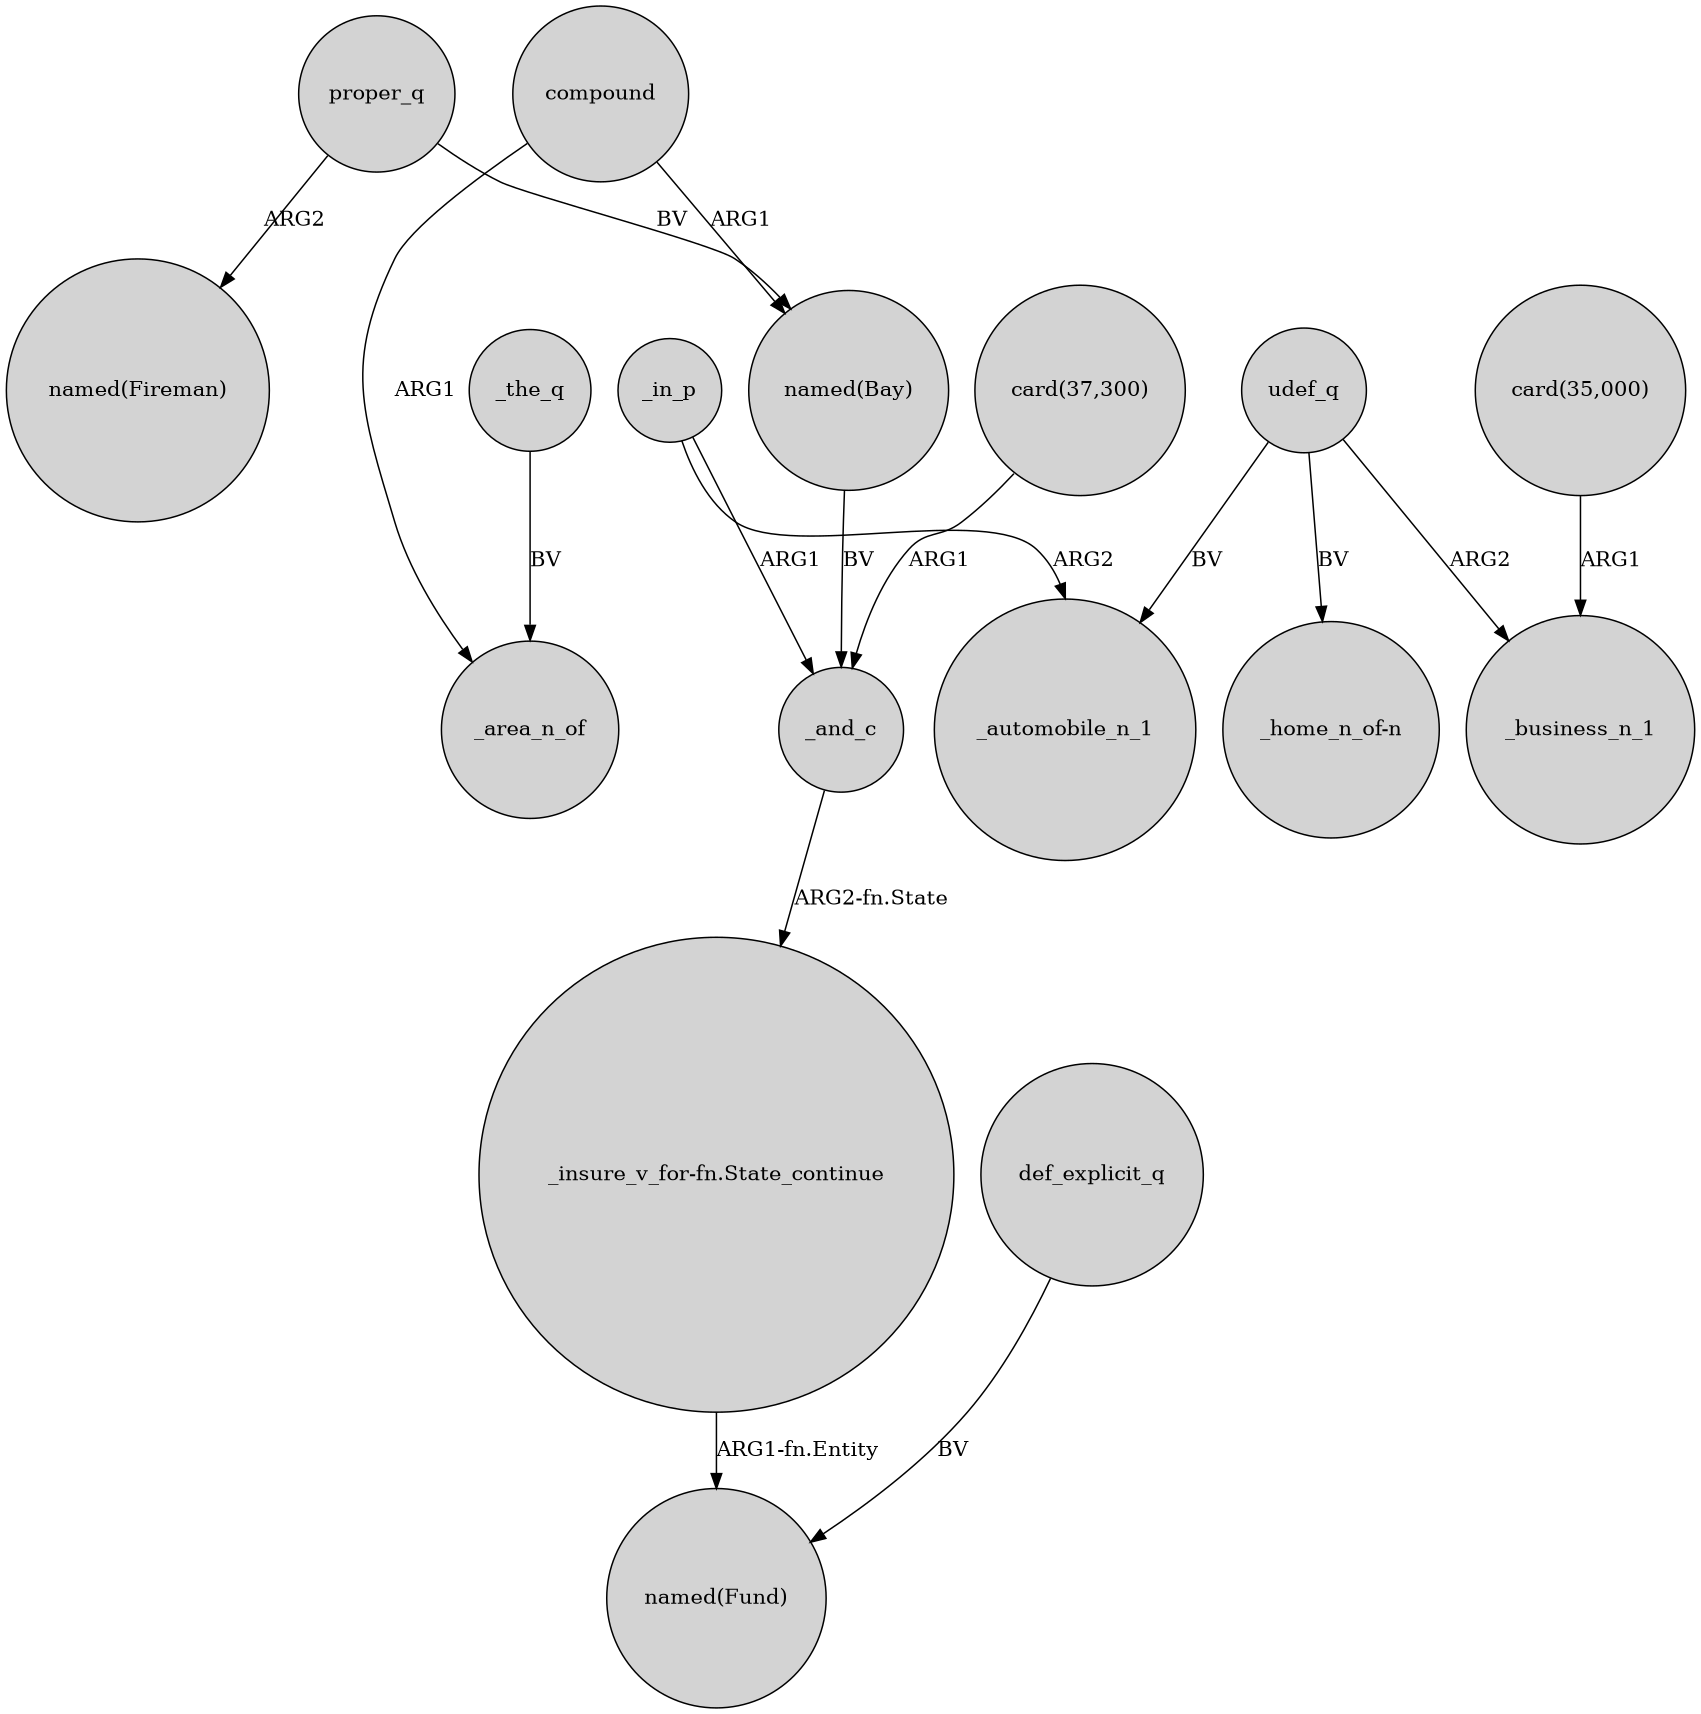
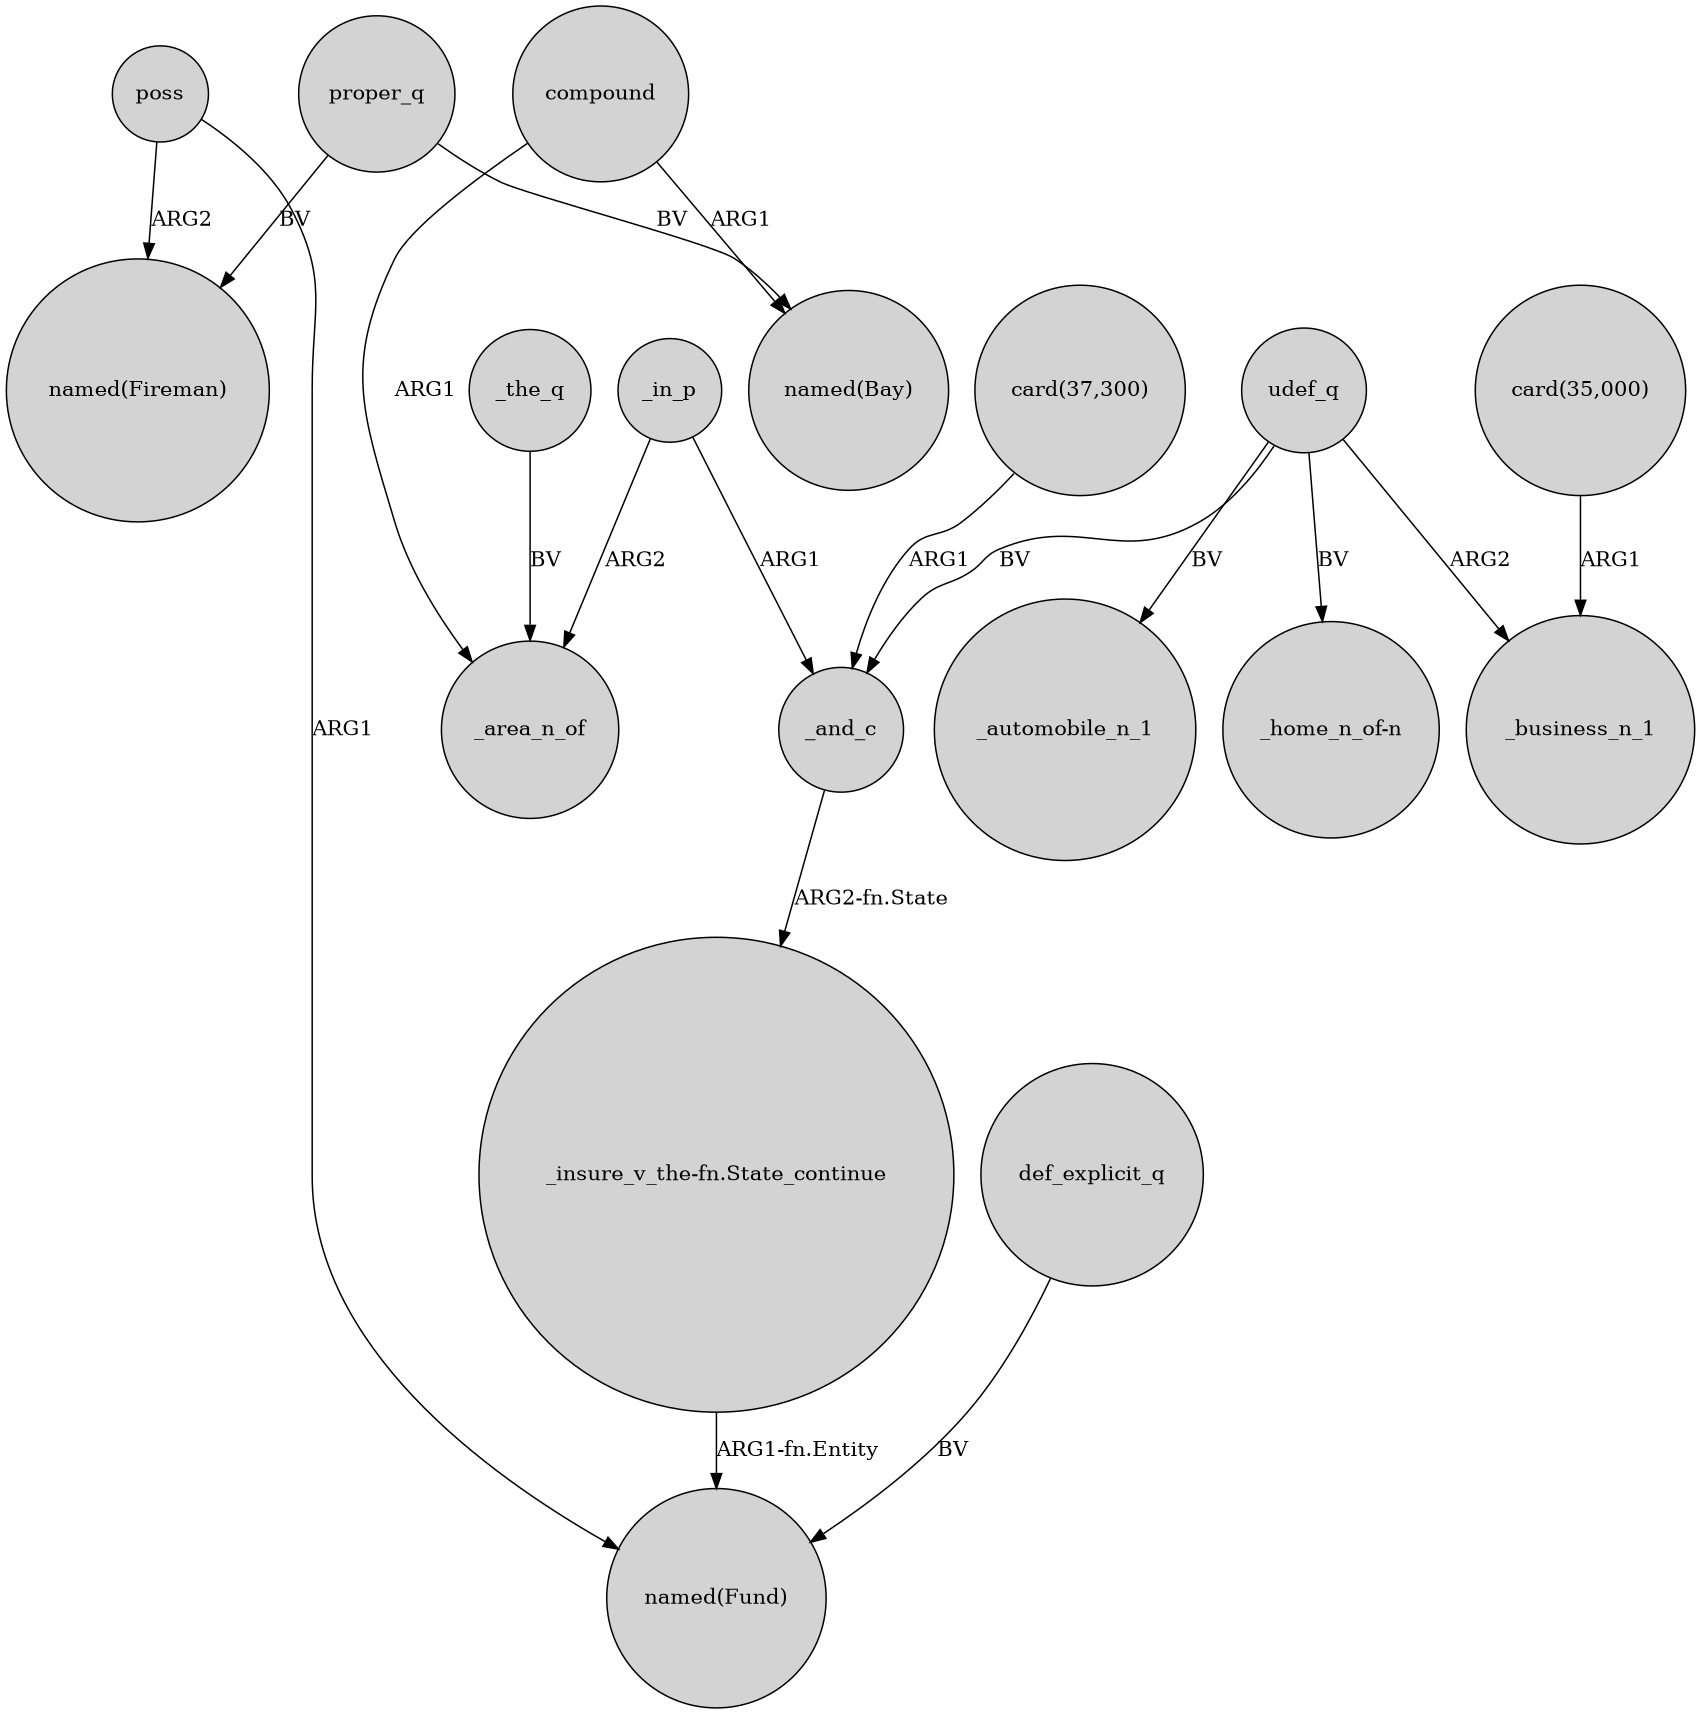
none -> (160, 94)
(295, 220) -> (295, 220)
(859, 534) -> (610, 536)
(842, 571) -> (1069, 537)
(716, 1175) -> (716, 1175)
